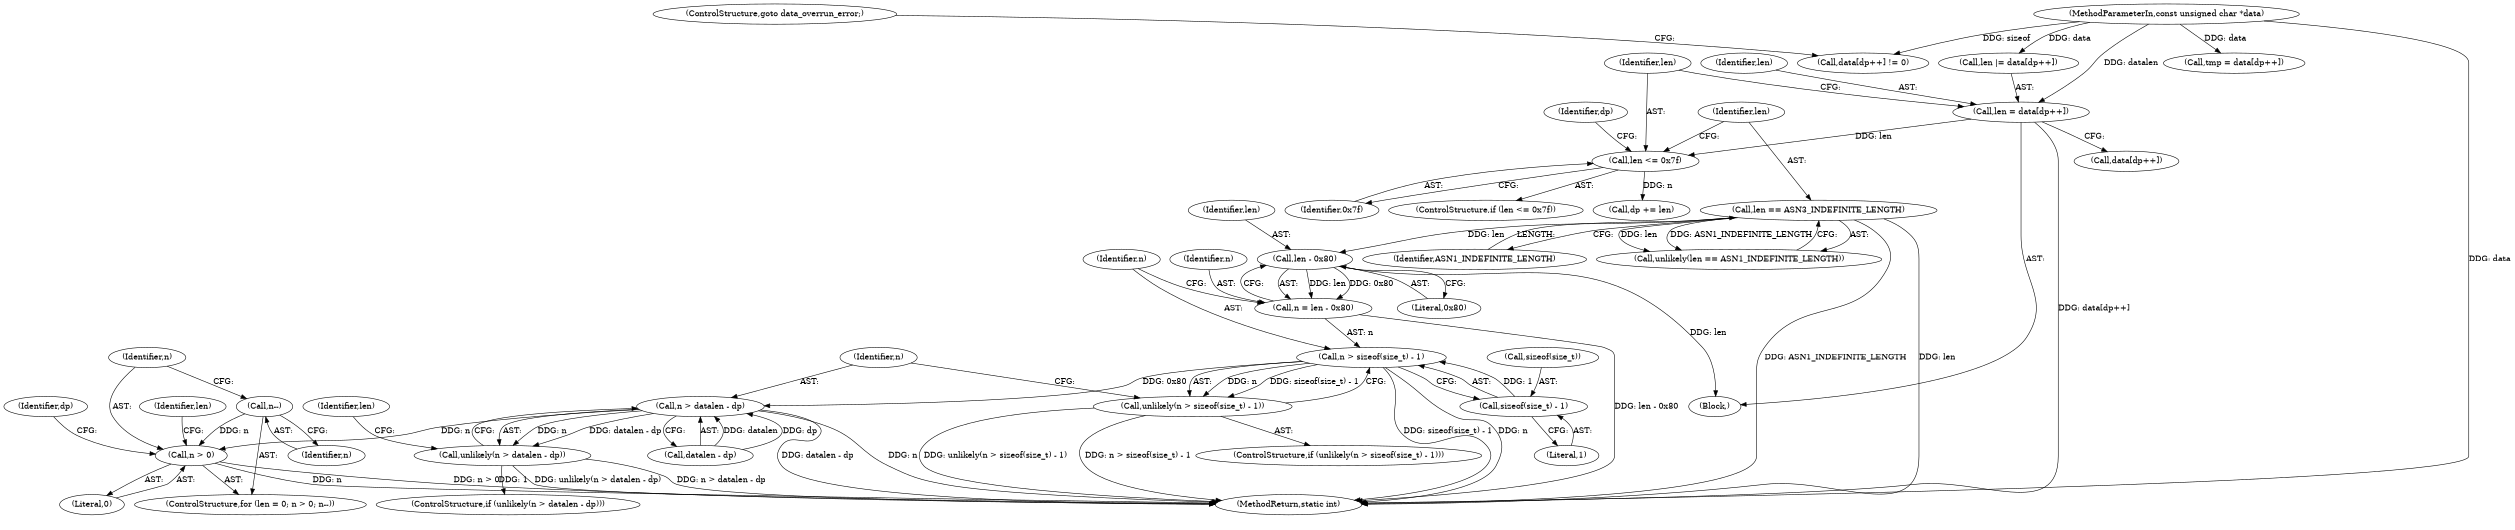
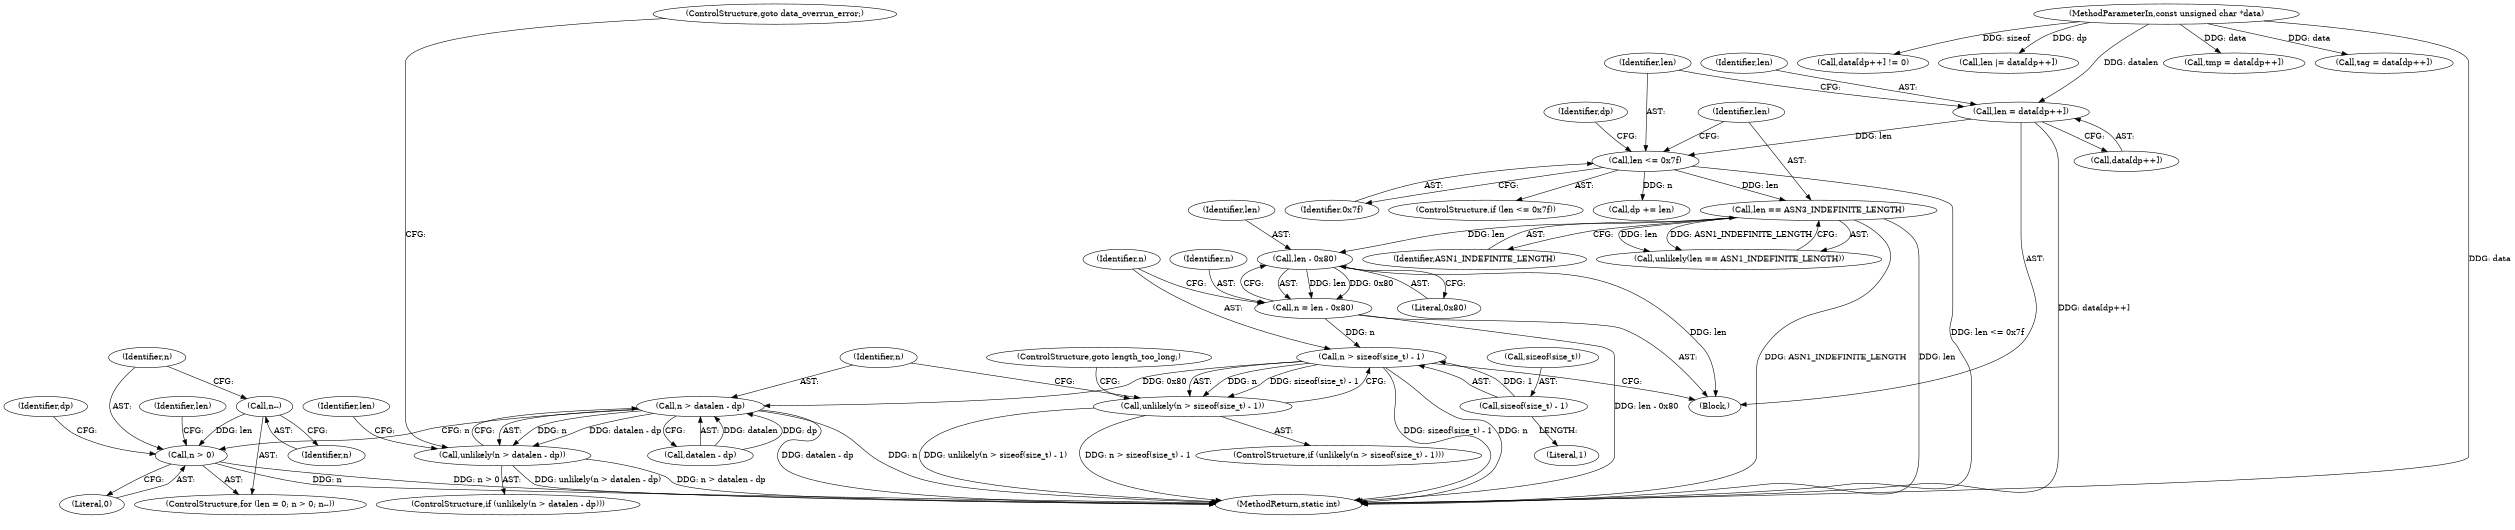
(1354, 27) -> (405, 132)
(2070, 39) -> (2070, 39)
none -> (2384, 63)
(2014, 85) -> (2105, 131)
none -> (1727, 184)
(1537, 235) -> (1537, 235)
none -> (1542, 322)
(1360, 333) -> (1360, 333)
none -> (1099, 358)
(1435, 386) -> (1561, 378)
(1572, 430) -> none
(234, 431) -> (234, 431)
(456, 431) -> (456, 431)
(1559, 431) -> (1559, 431)
none -> (1964, 478)
(155, 480) -> (155, 480)
(513, 480) -> (513, 480)
